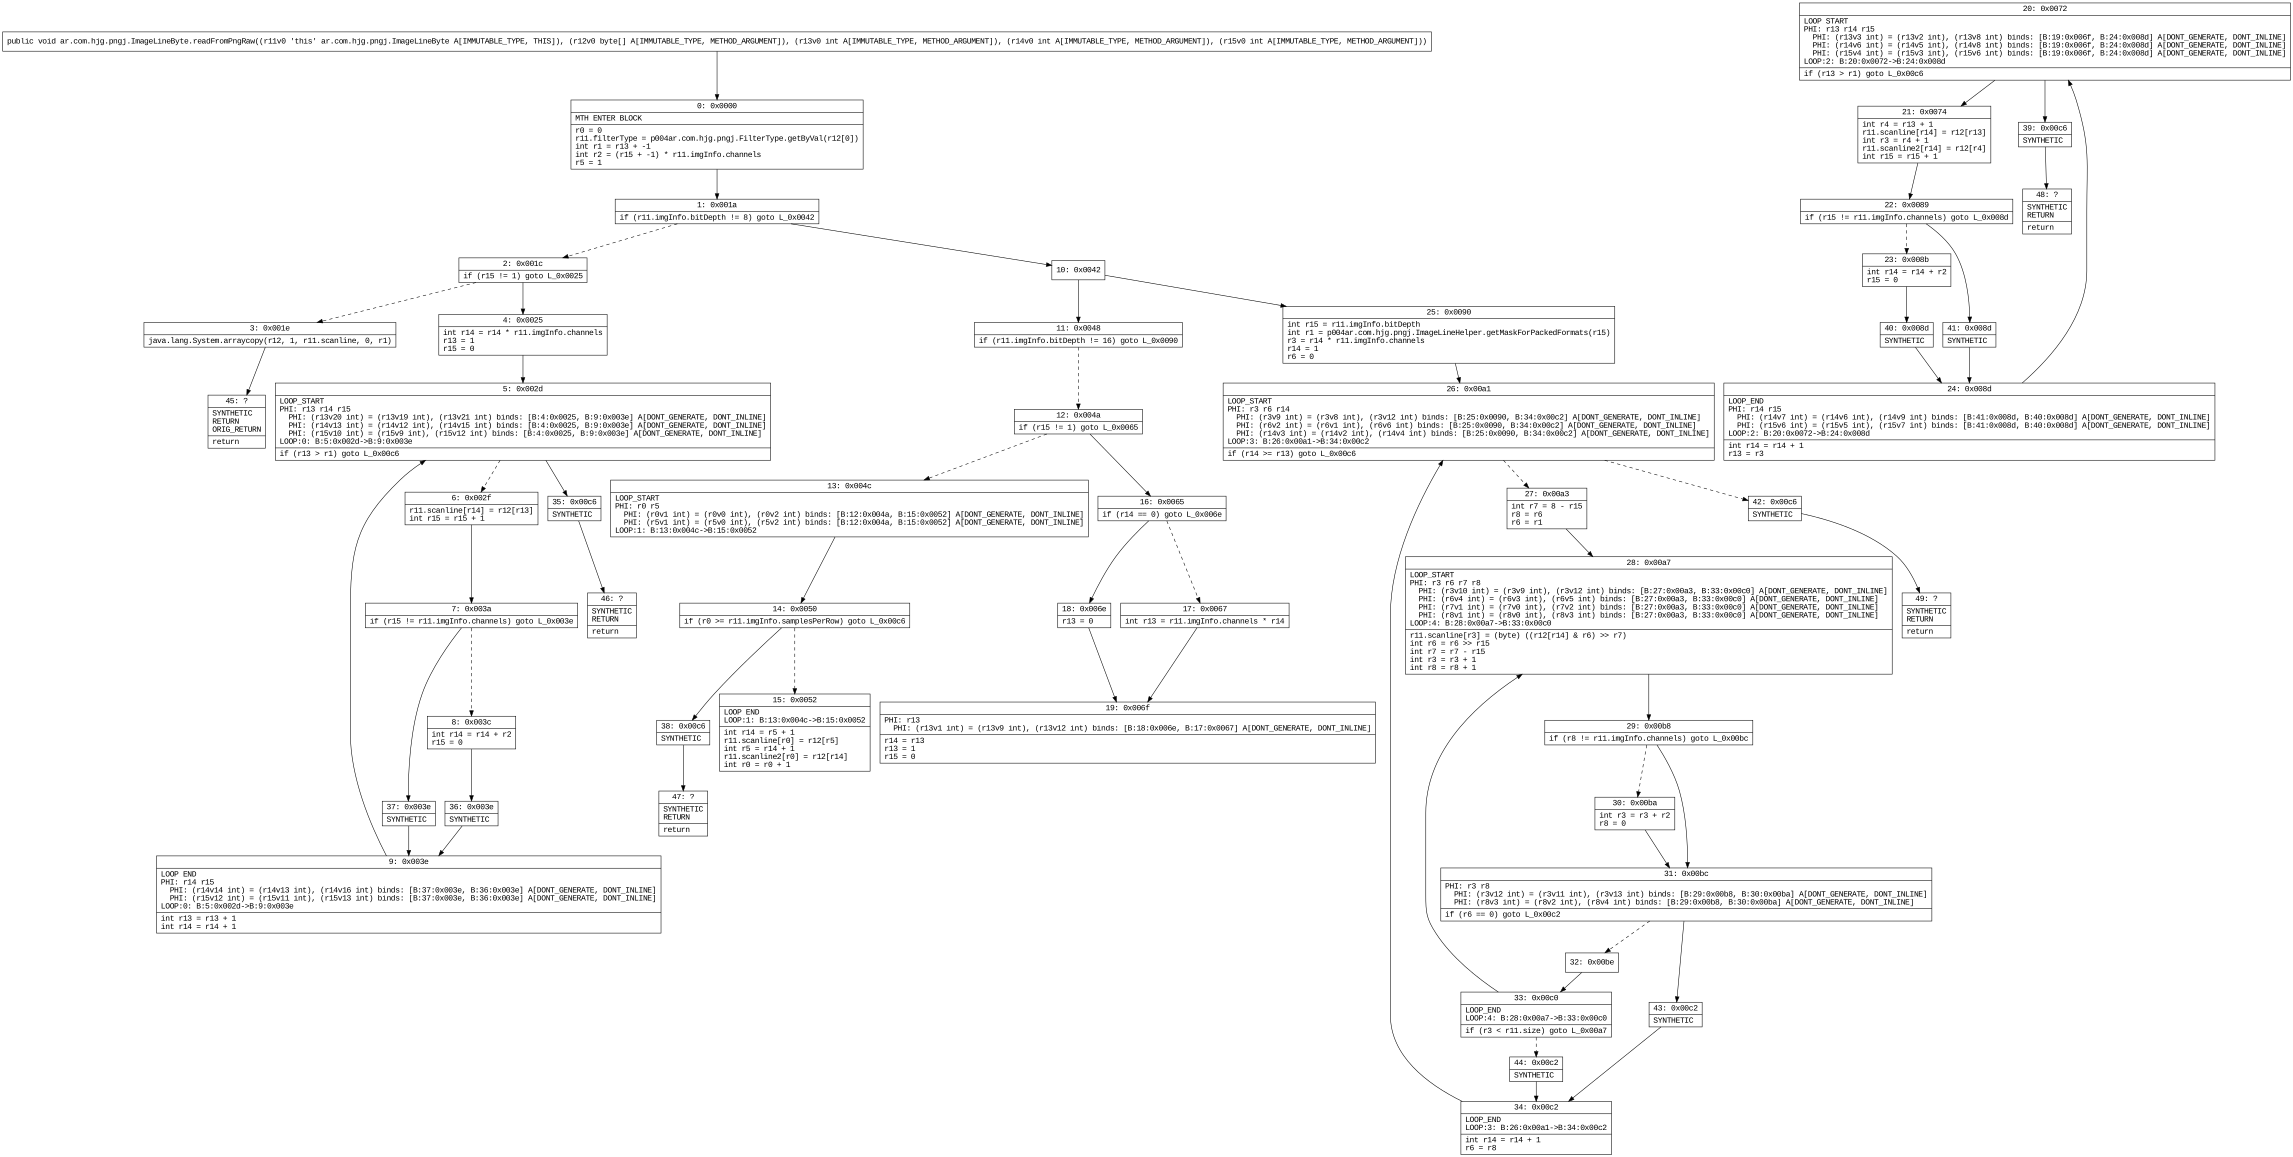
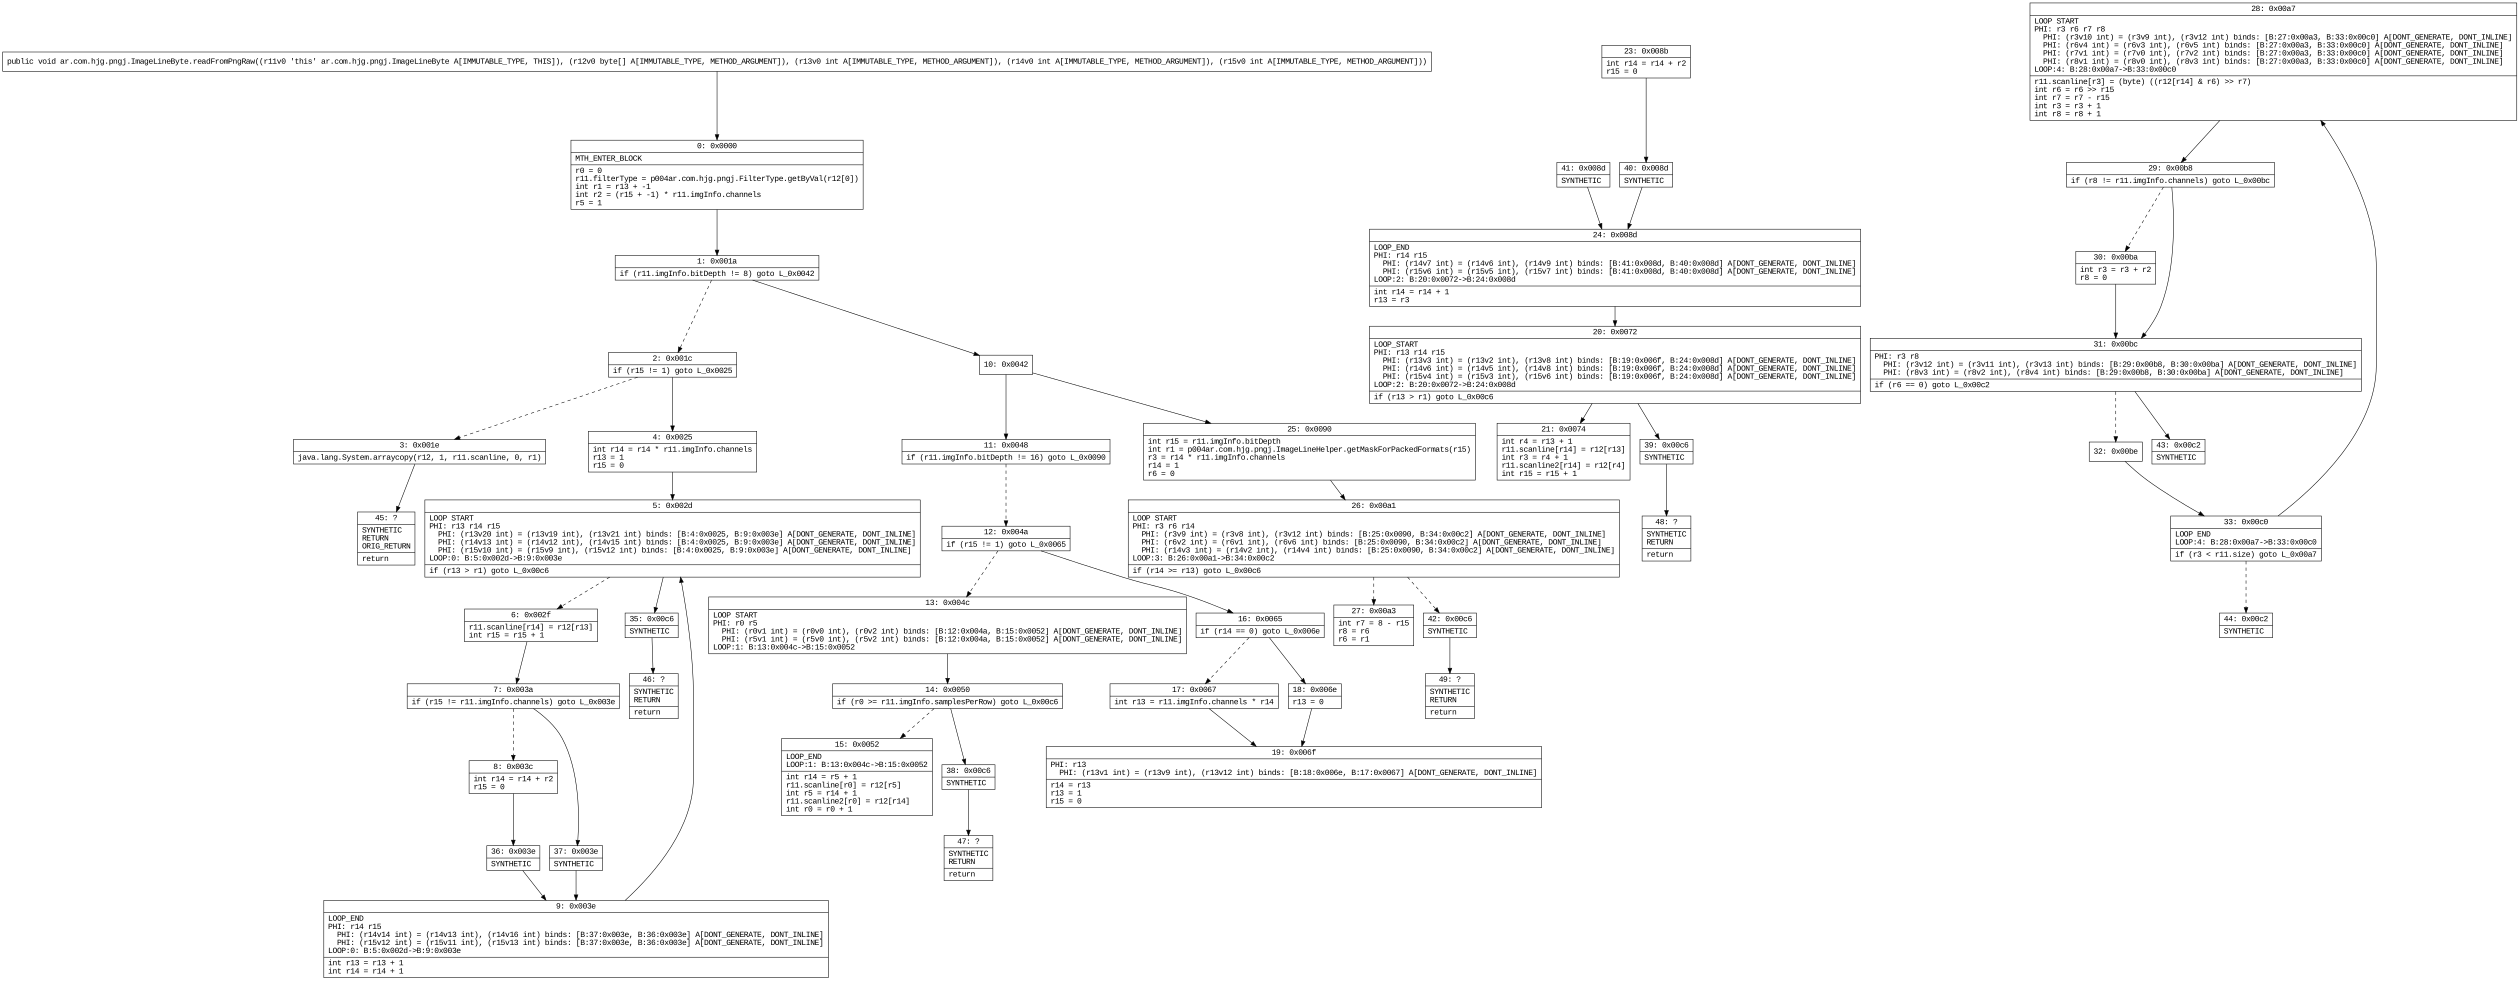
(1907, 211) -> none
(1578, 541) -> none
(1536, 1128) -> none
